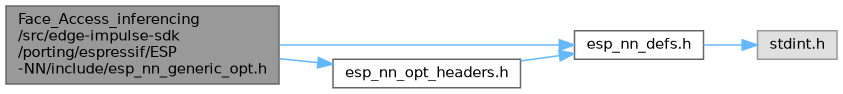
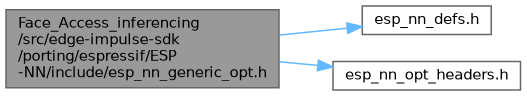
(797, 45) -> none
(540, 58) -> none
